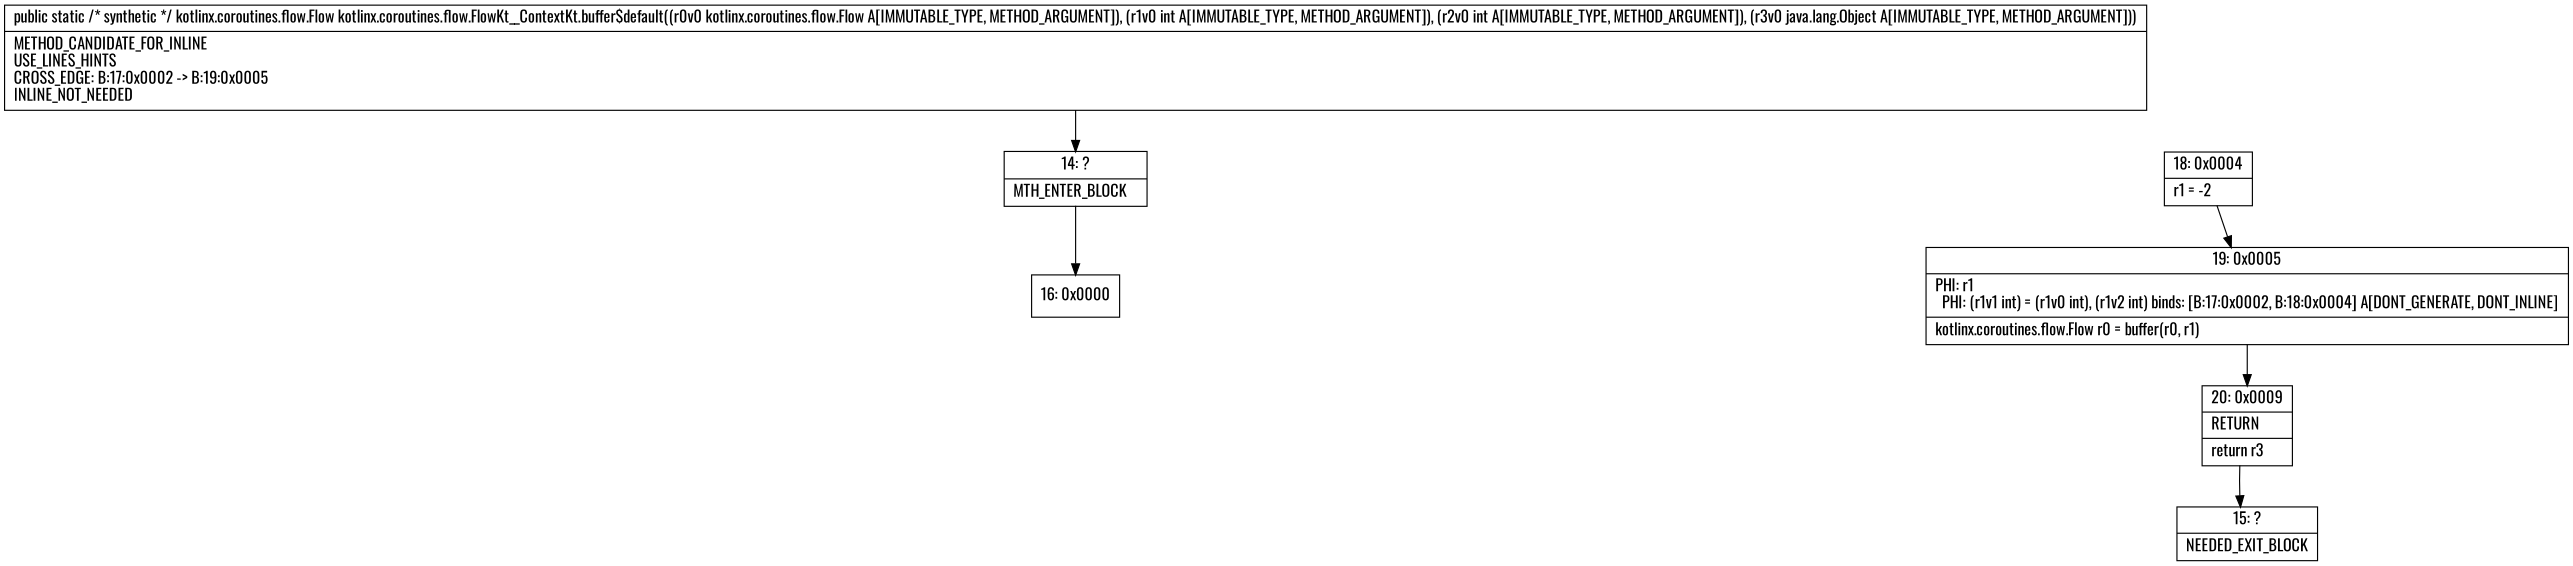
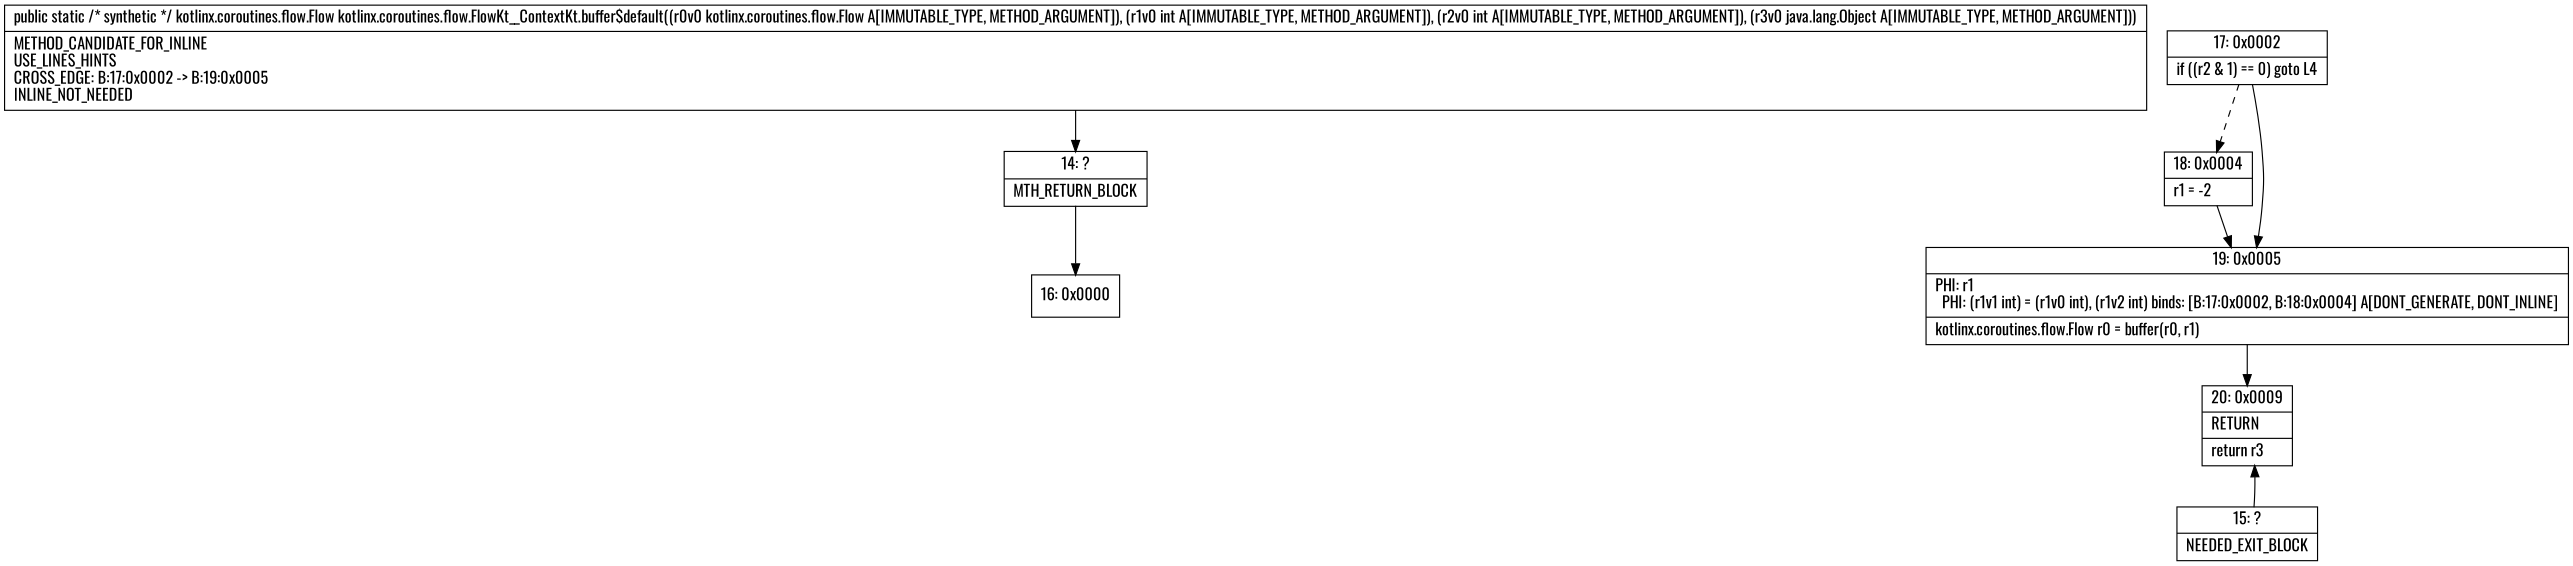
none -> (2247, 58)
(1070, 192) -> (1076, 192)
(2240, 481) -> (2255, 492)
